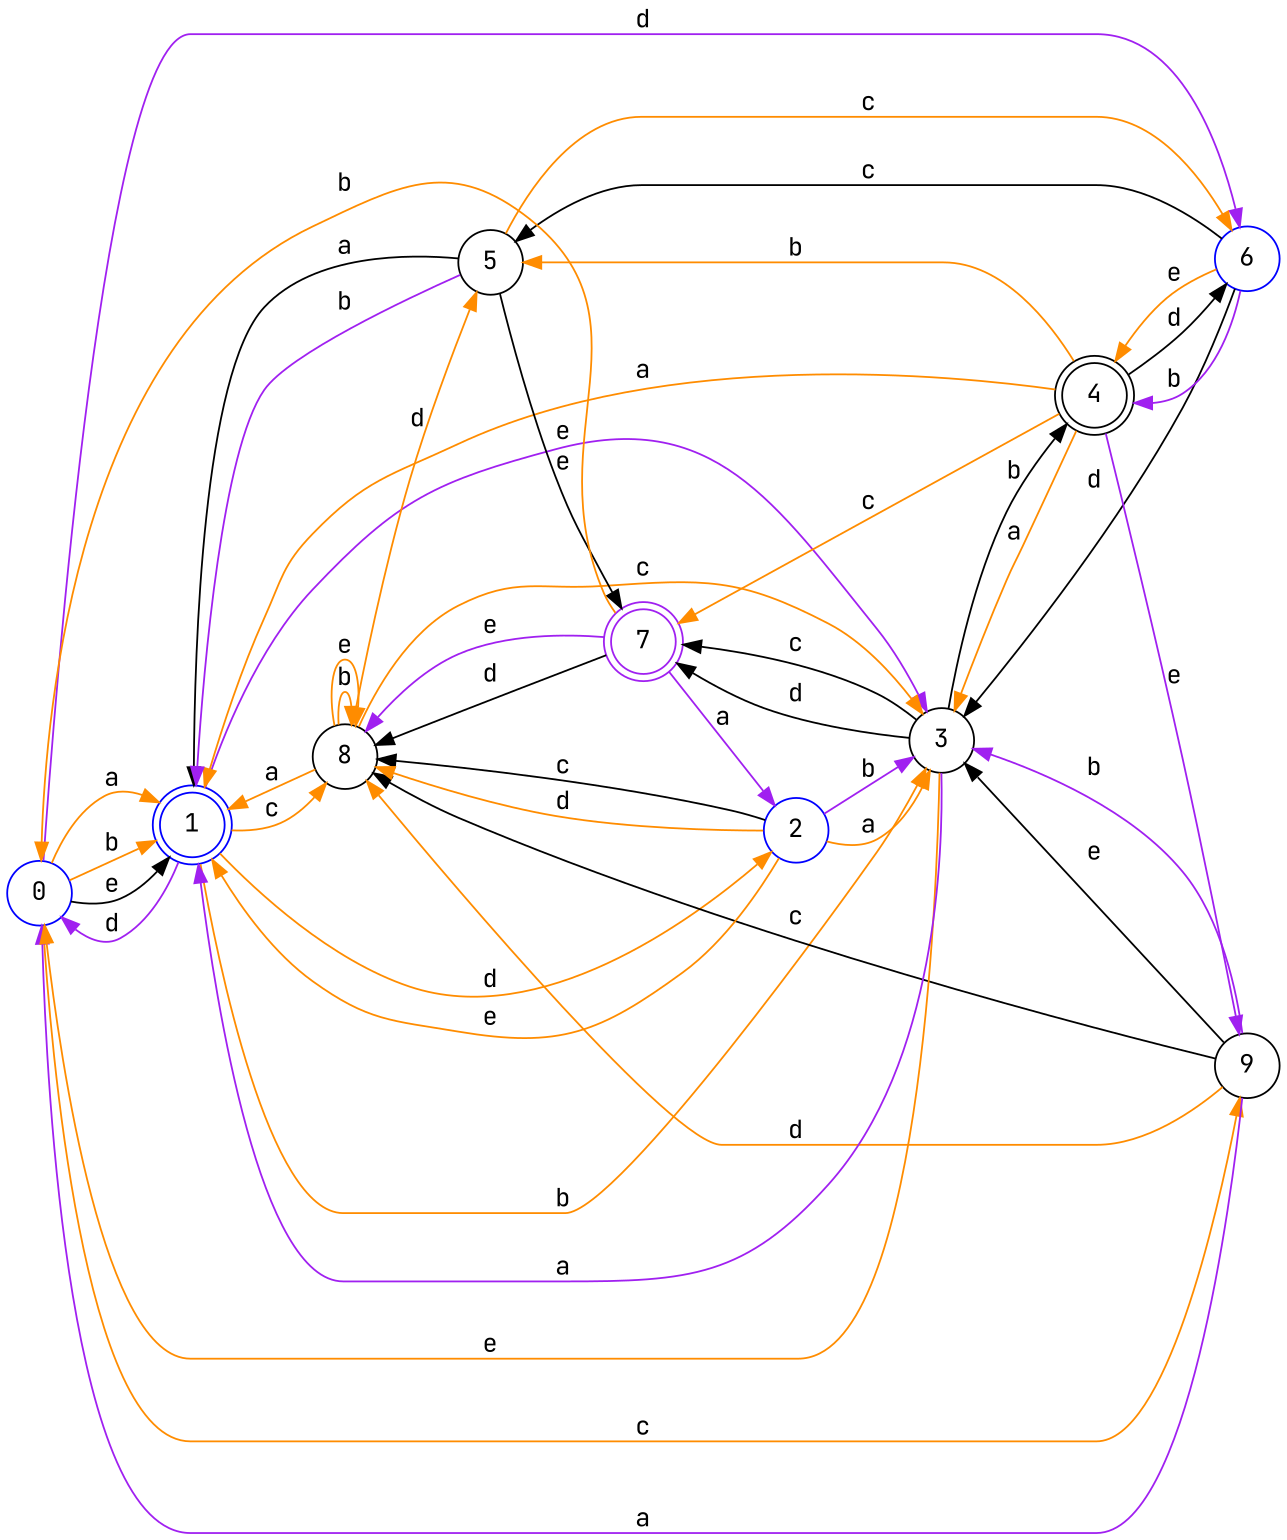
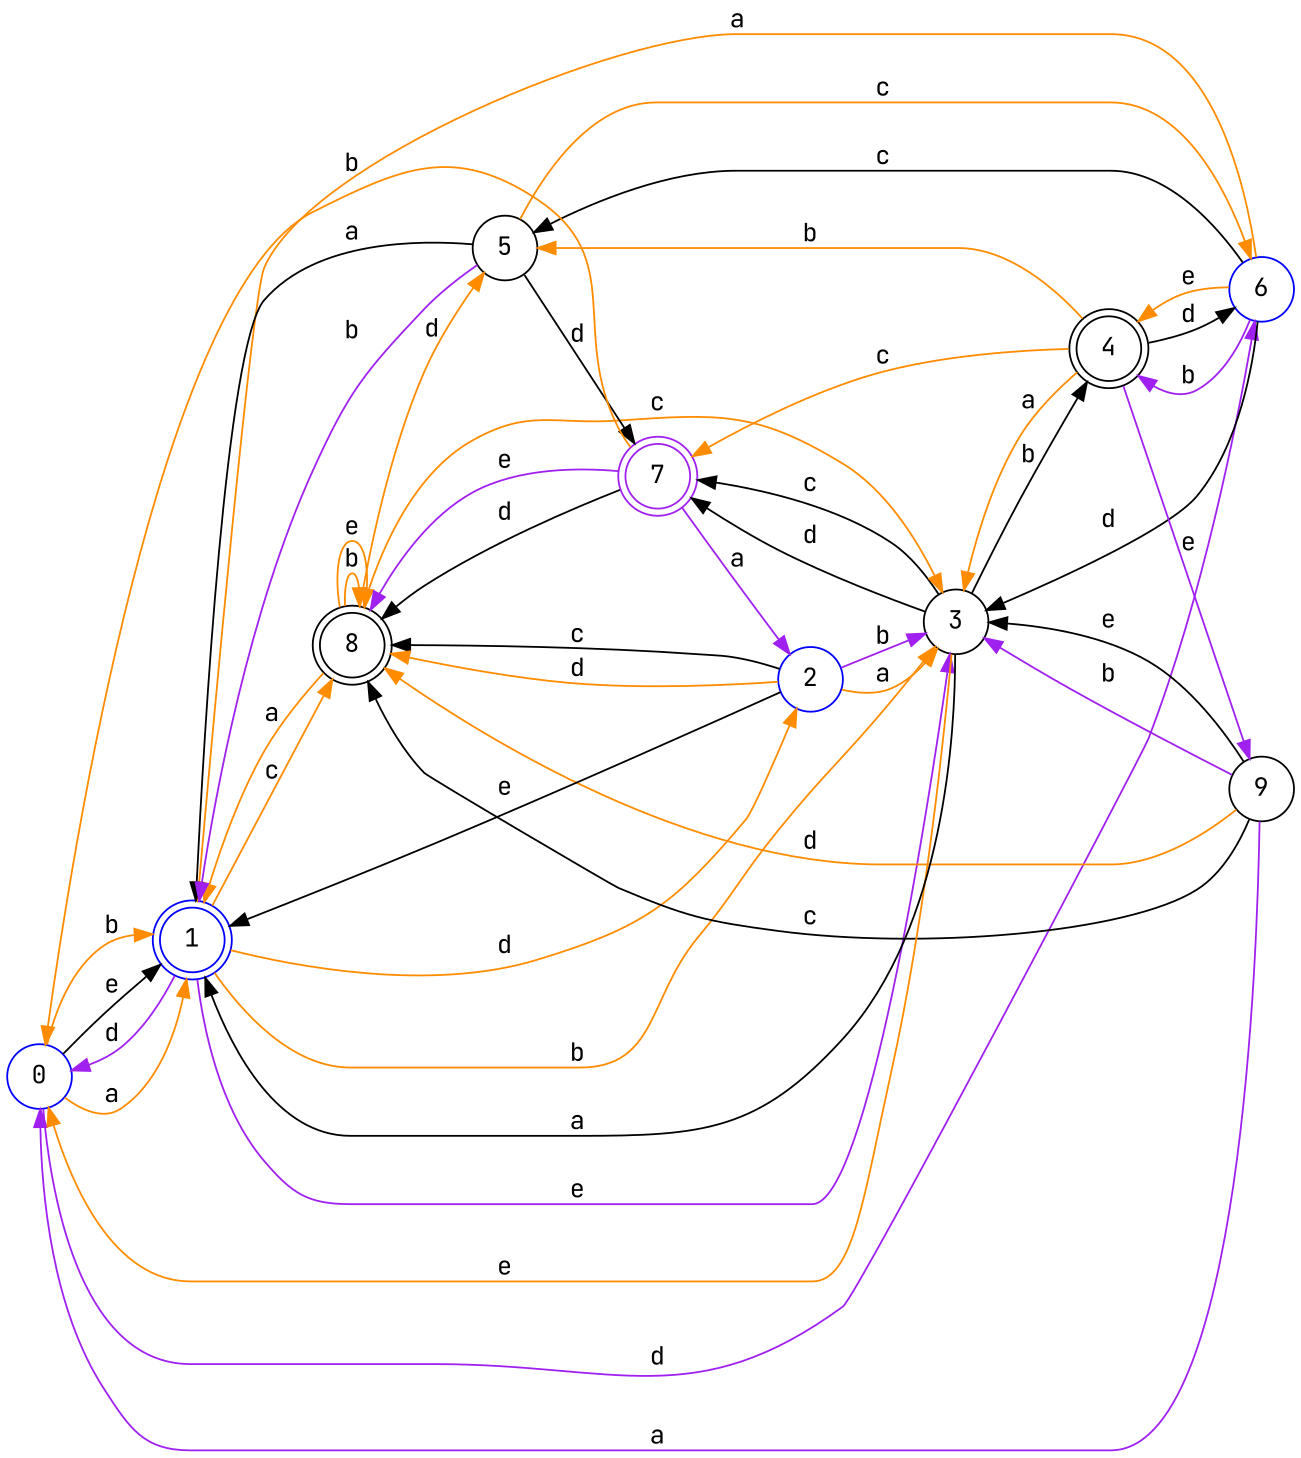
(566, 407) -> (498, 100)
(563, 463) -> (578, 335)
(345, 757) -> (352, 645)
(505, 1037) -> (515, 809)
(599, 1281) -> (710, 1126)
(548, 1441) -> none
